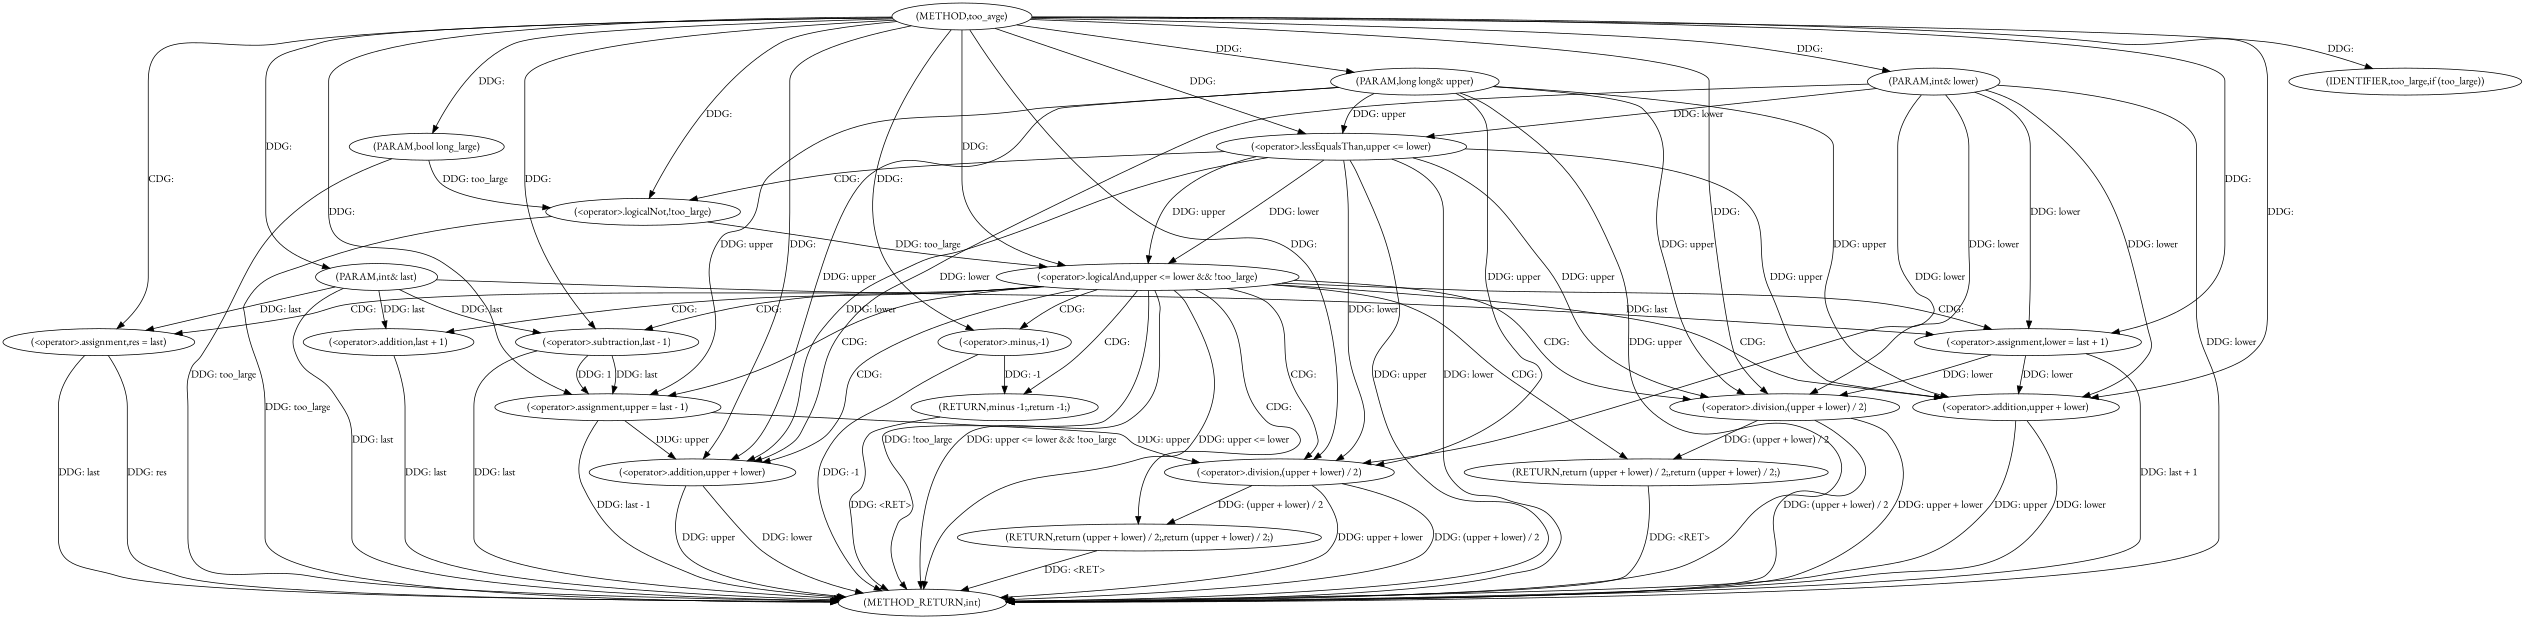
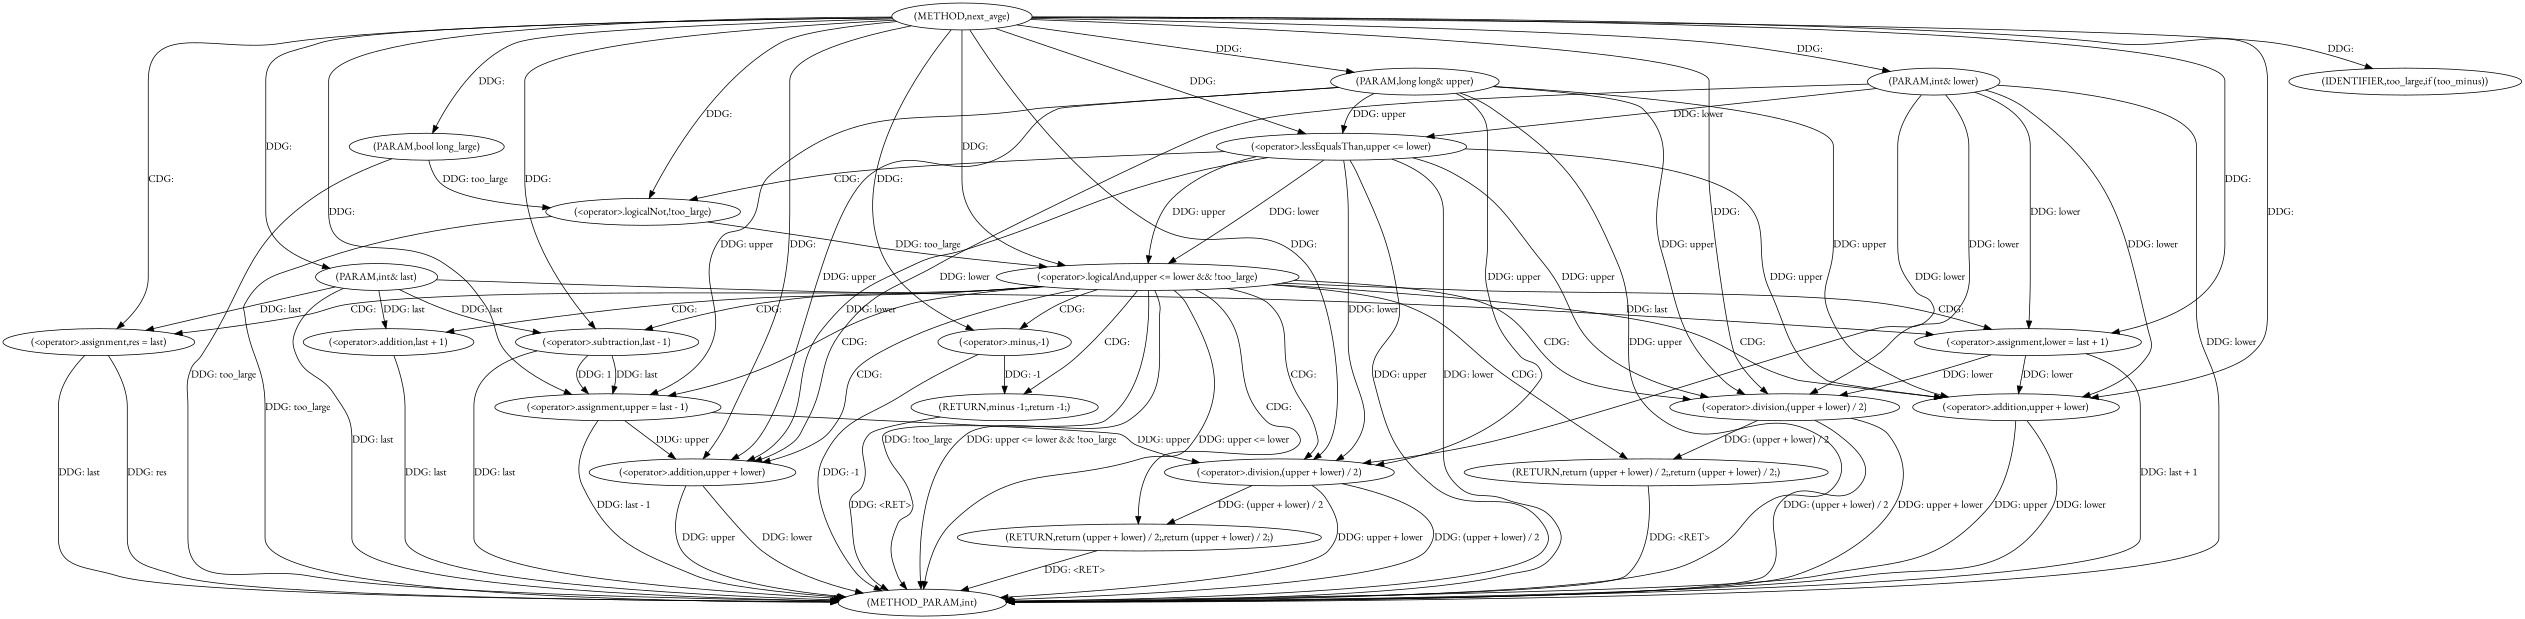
(962, 16) -> (962, 16)
(2405, 82) -> (2405, 82)
(922, 603) -> (922, 603)
